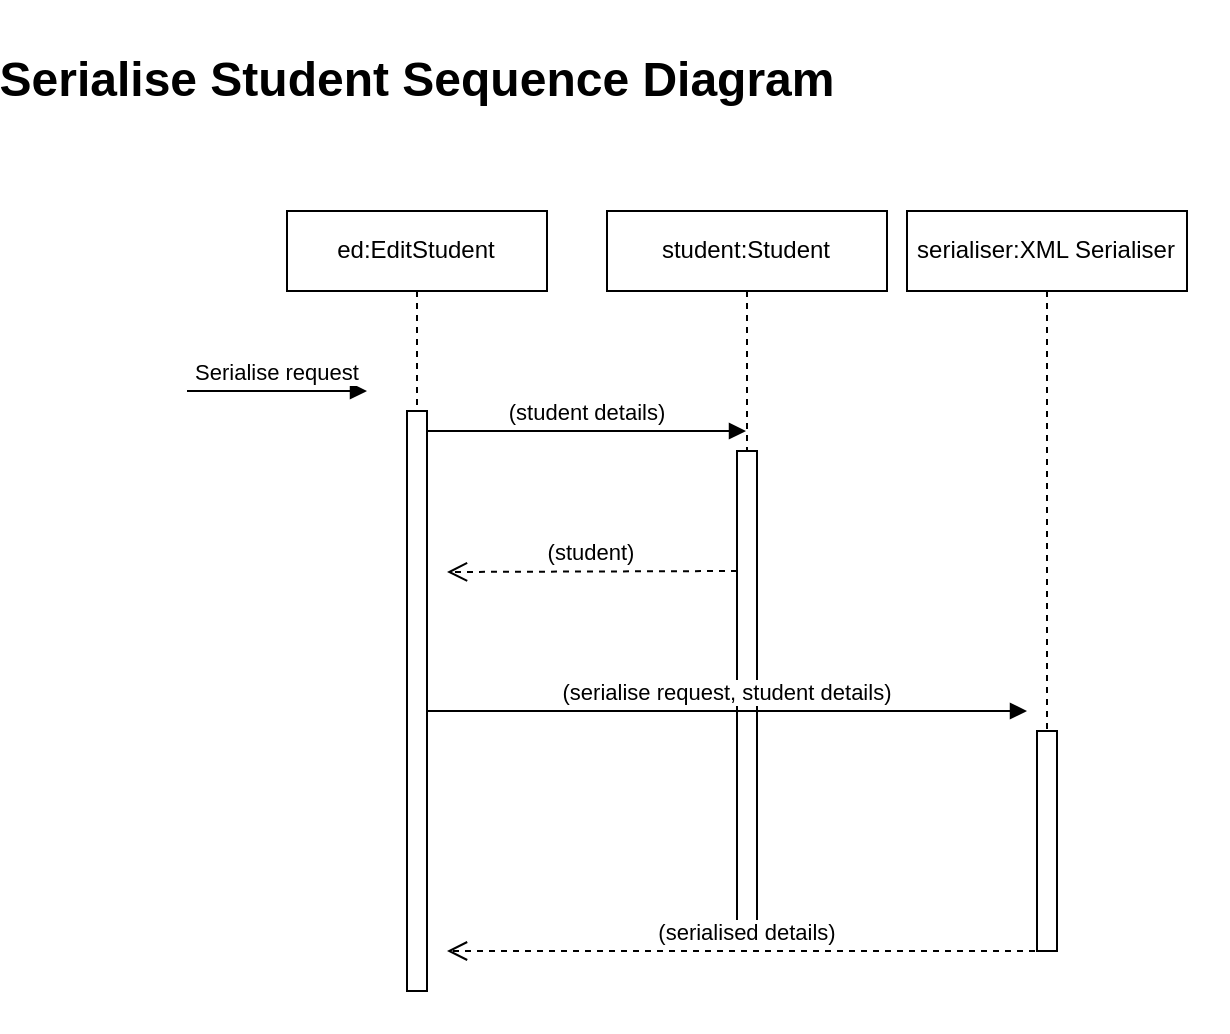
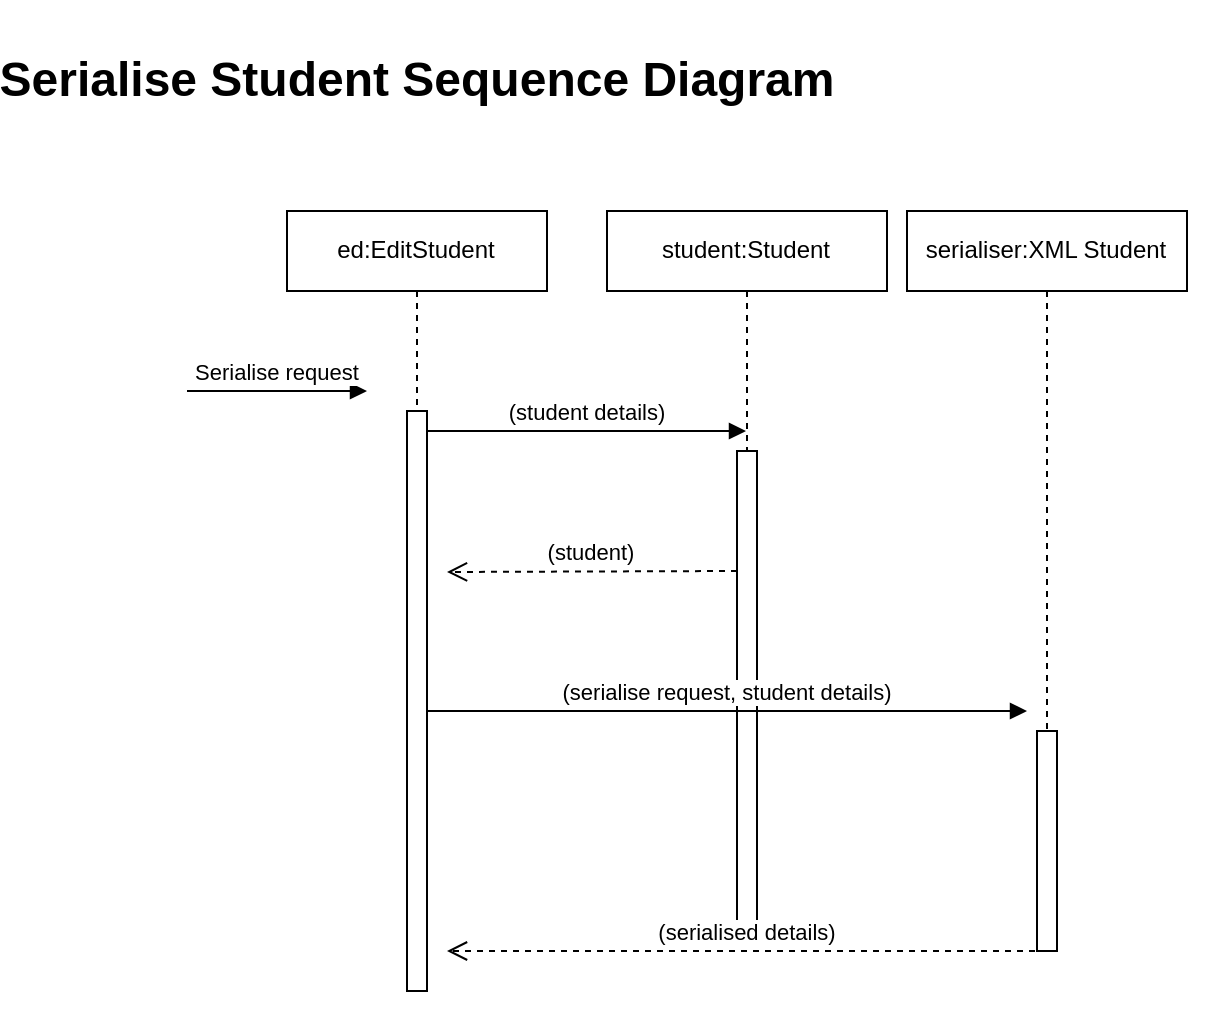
(1047, 251) -> (1047, 251)
